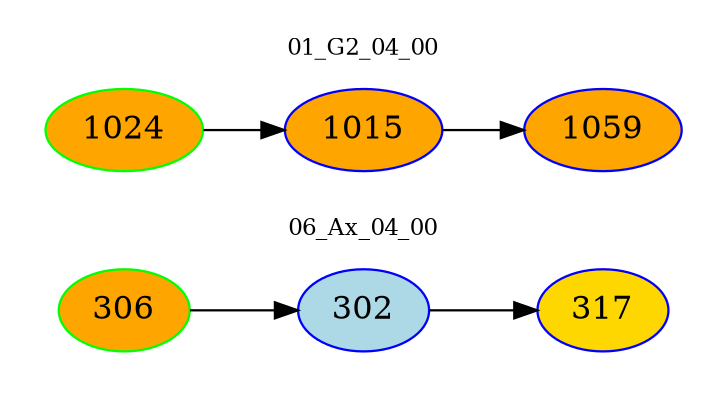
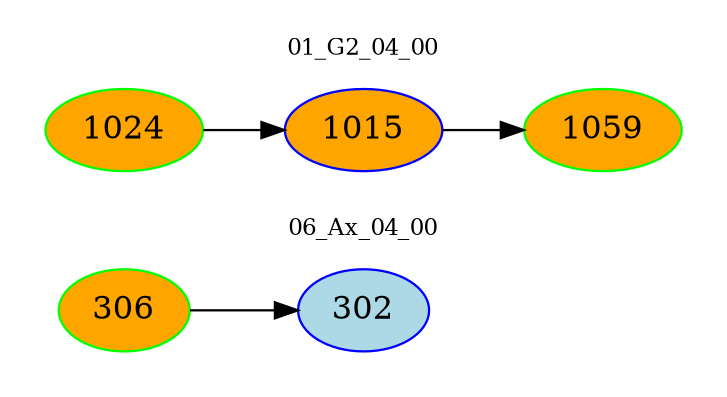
(603, 130) -> (603, 130)
(603, 310) -> none
